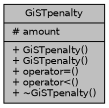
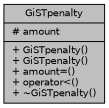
(45, 72) -> (44, 72)
